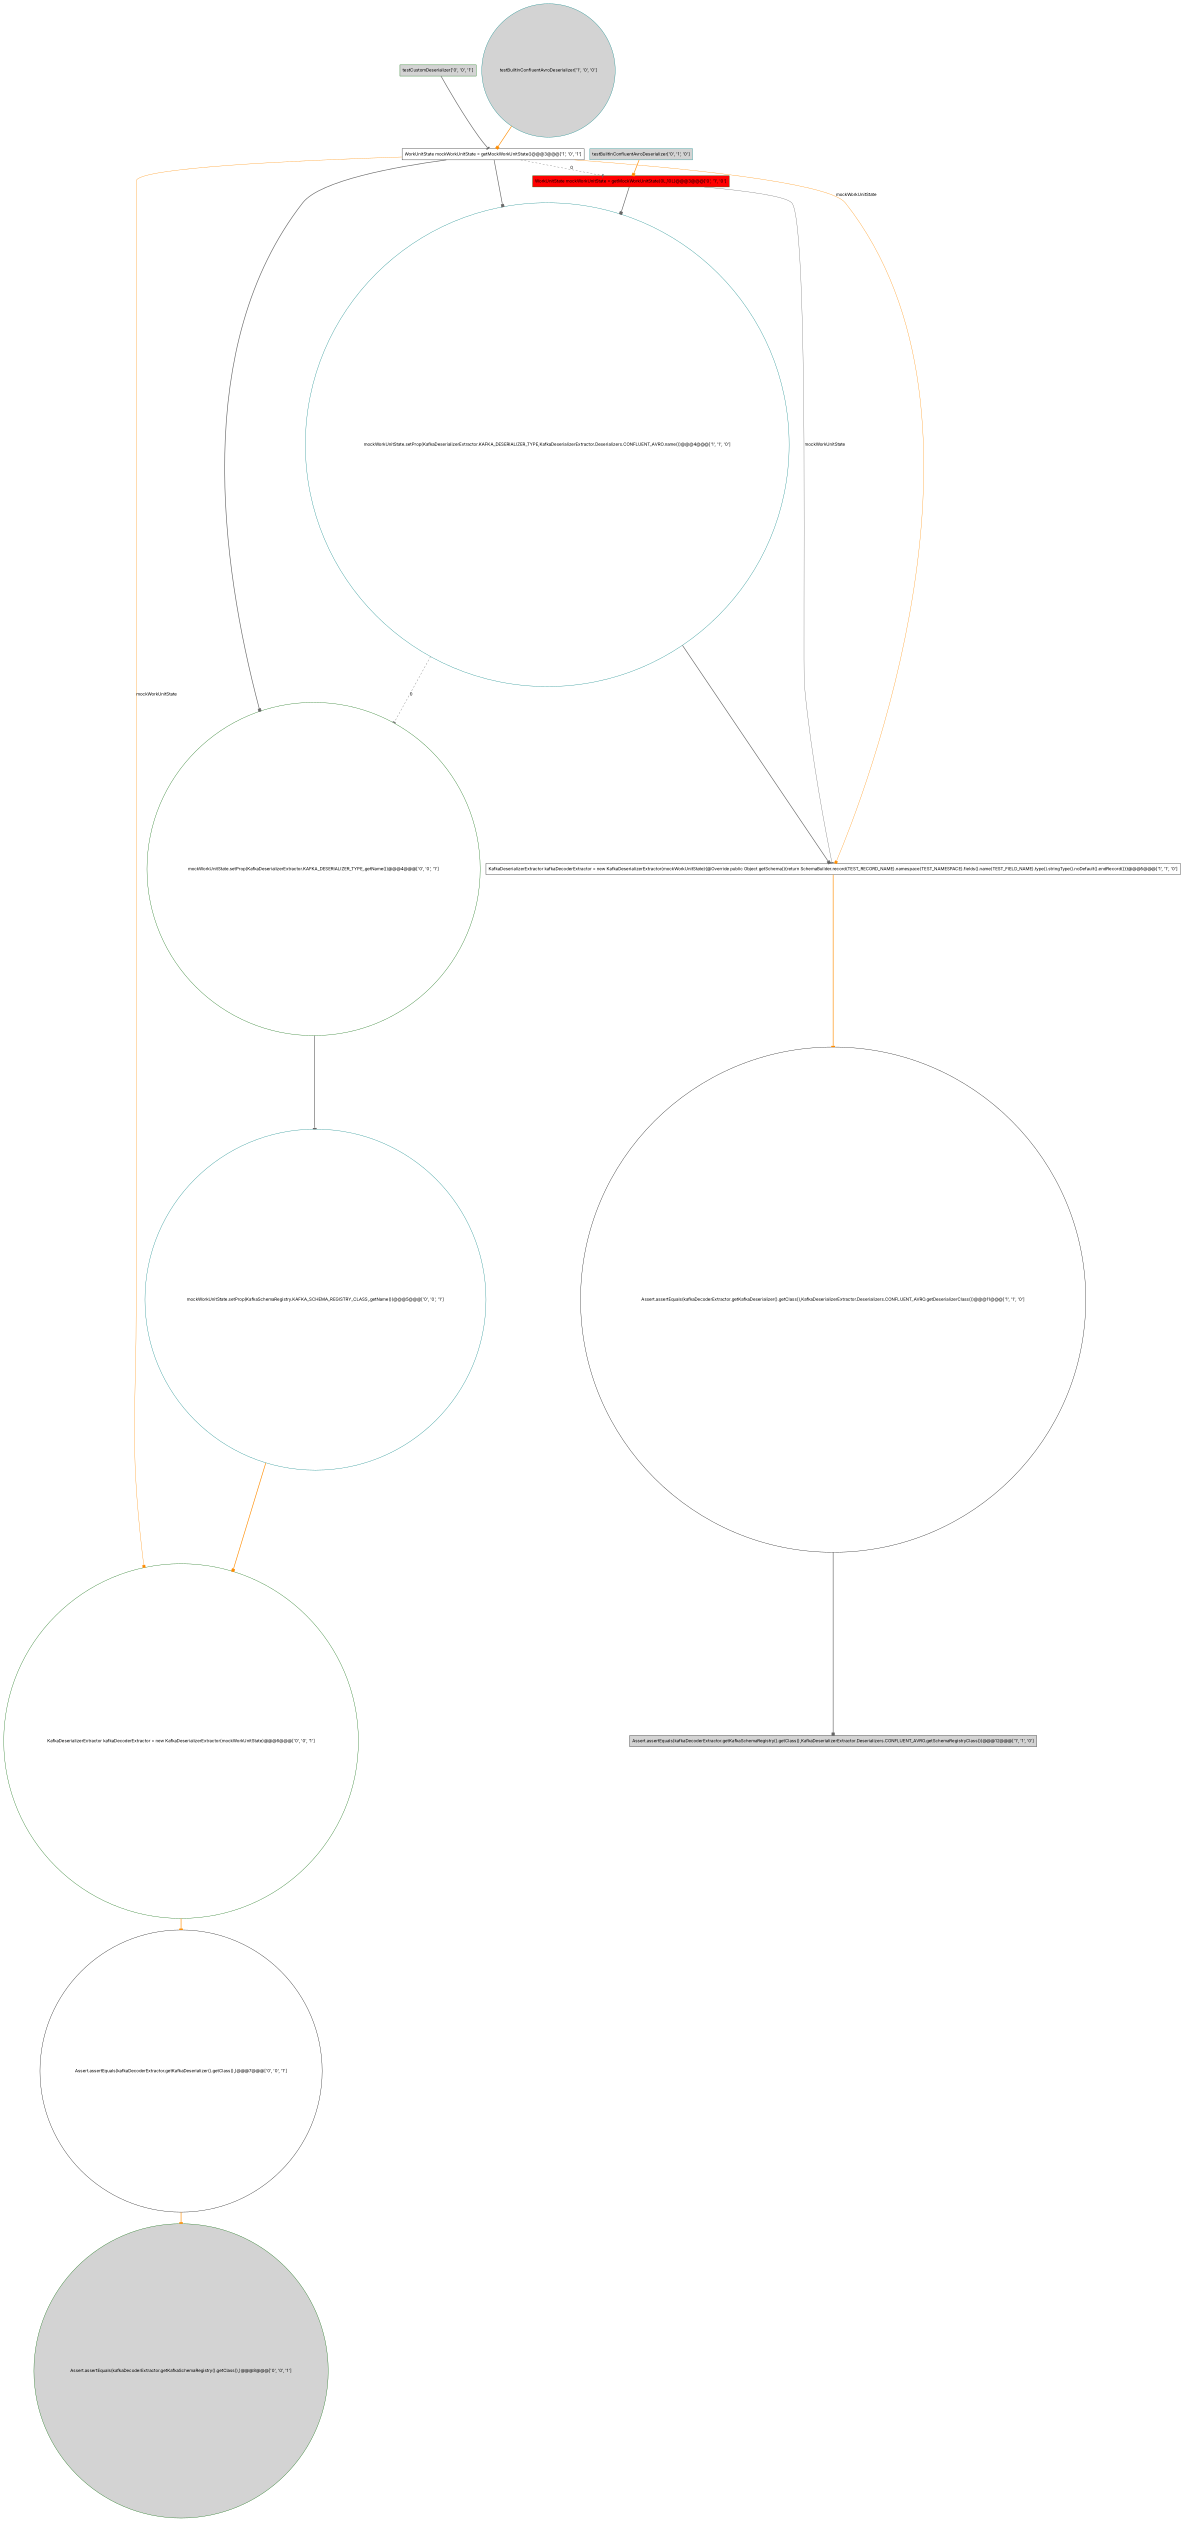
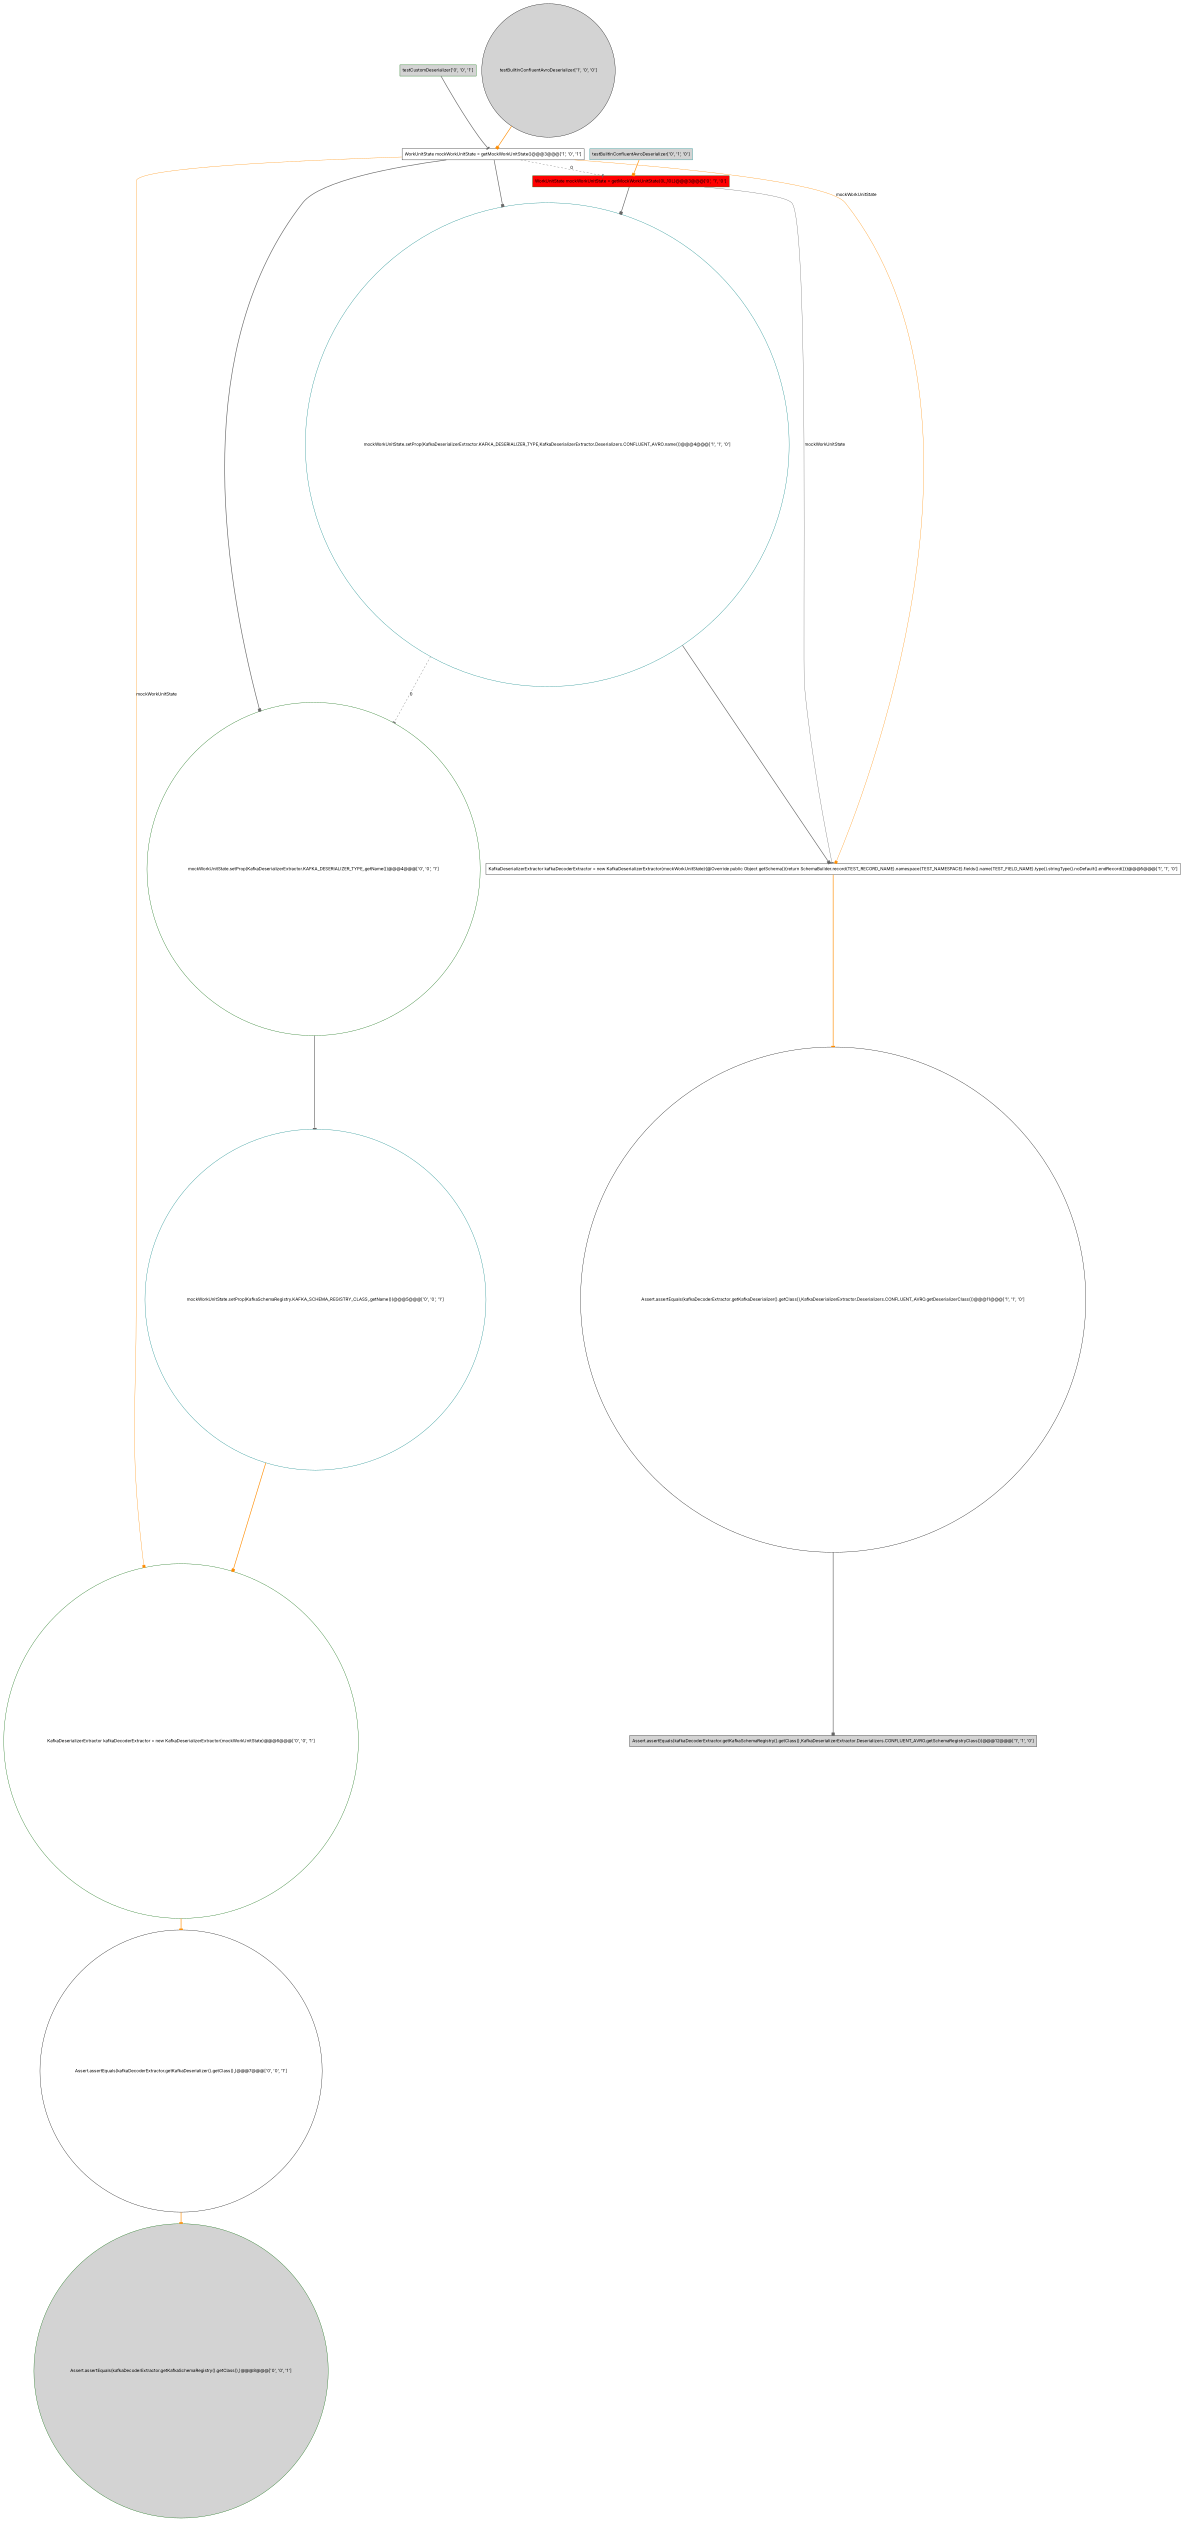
(548, 70) -> (548, 70)
